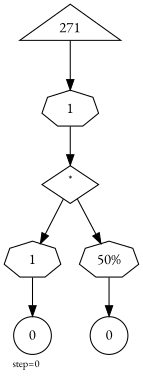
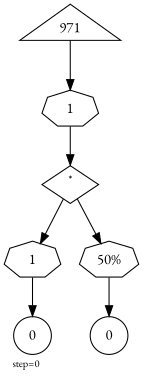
(70, 28) -> (70, 28)
